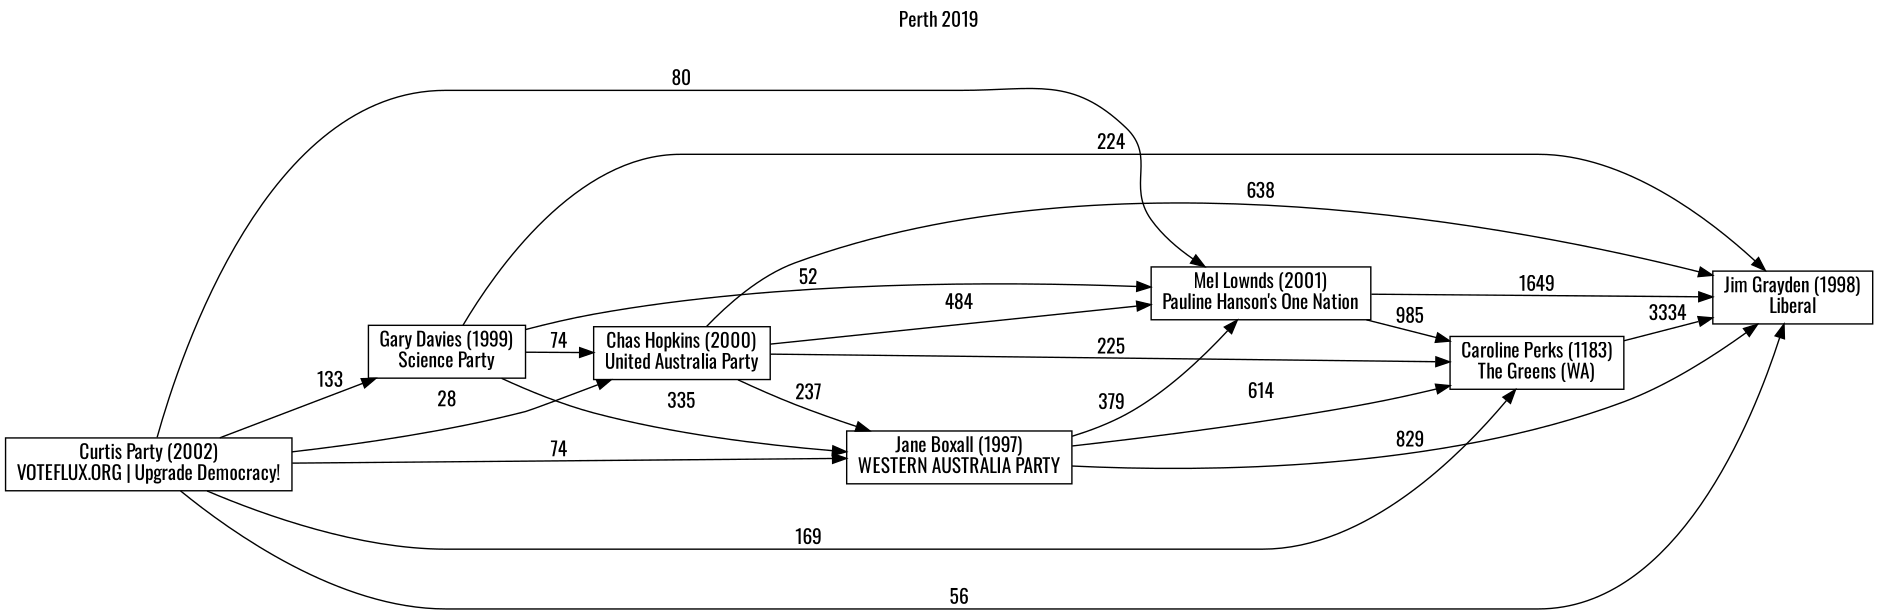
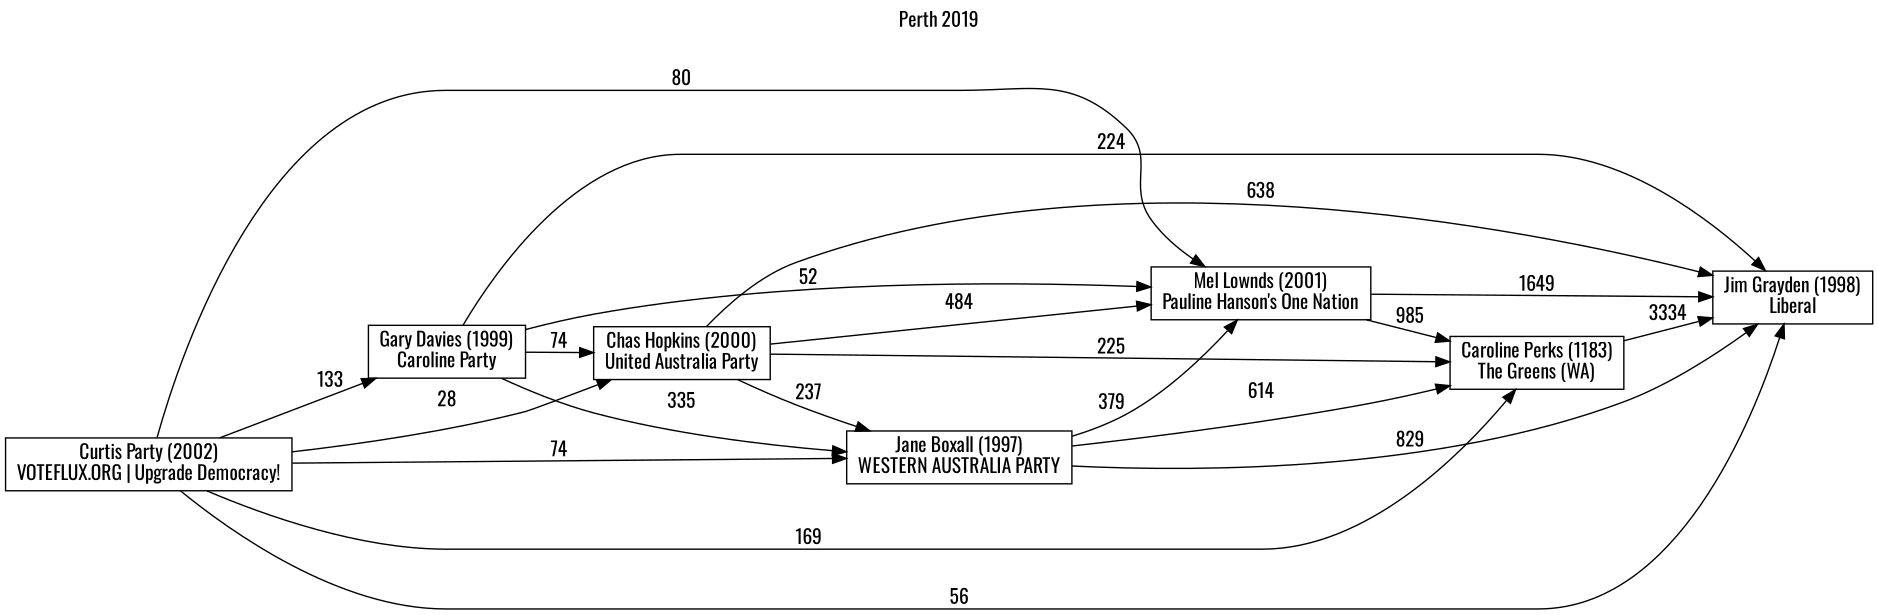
(447, 352) -> (447, 352)
